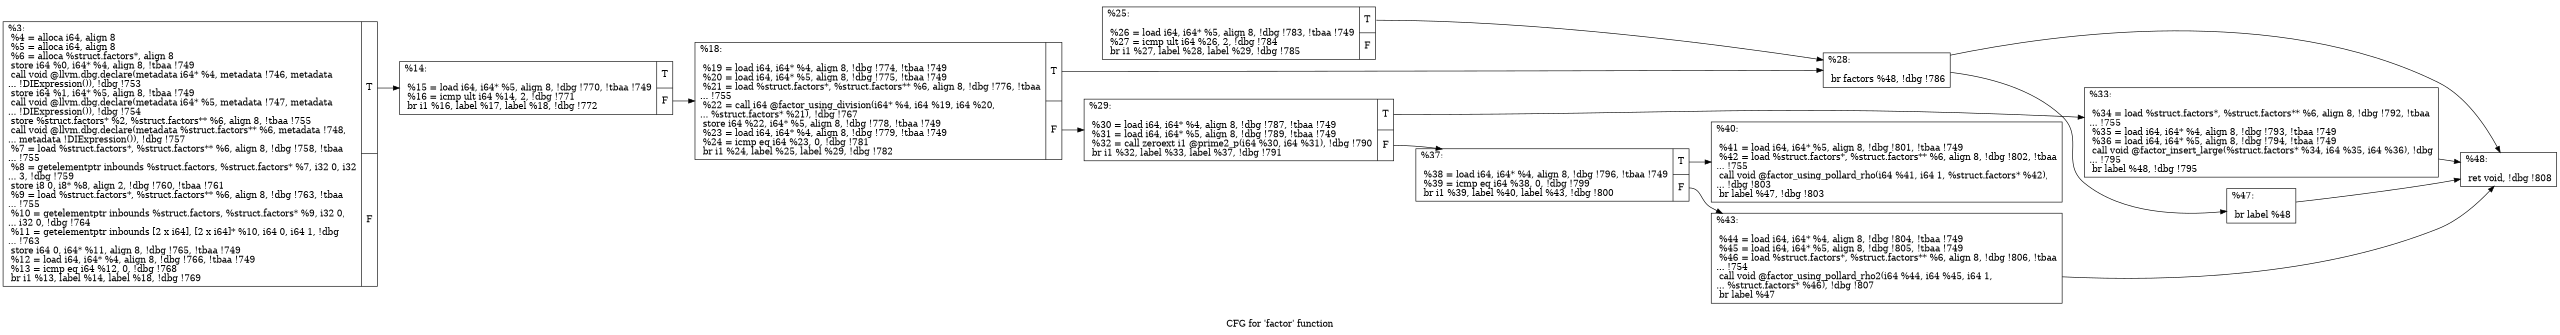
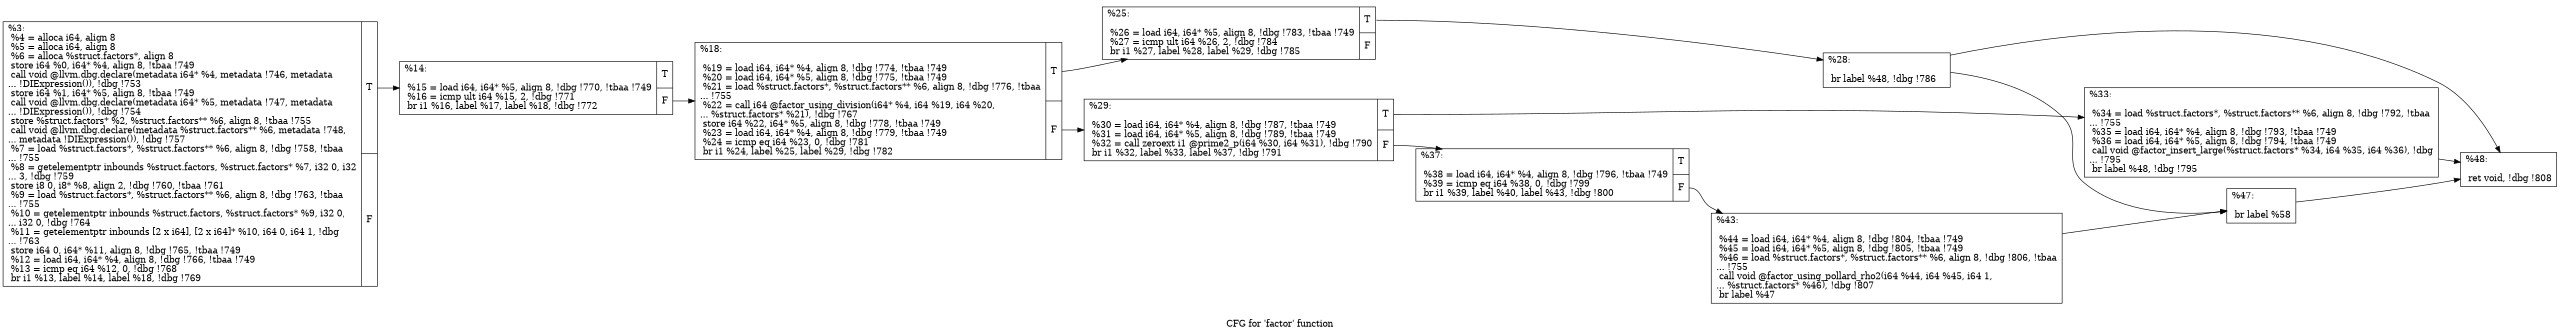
(1439, 71) -> (1092, 67)
(1887, 79) -> (1882, 79)
(490, 97) -> (490, 97)
(1887, 162) -> none
(2261, 215) -> (2261, 215)
(1732, 267) -> (1732, 267)
(2285, 268) -> (2141, 223)
